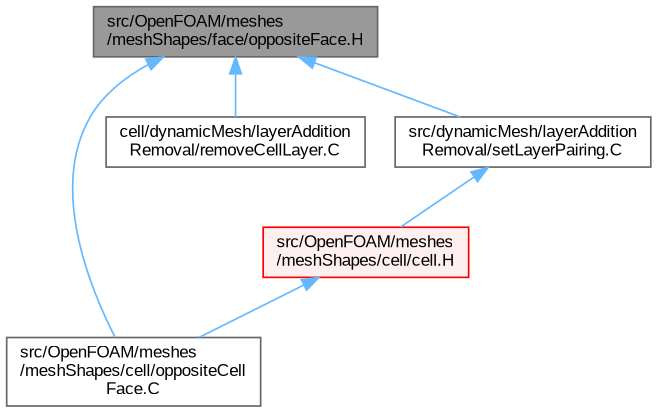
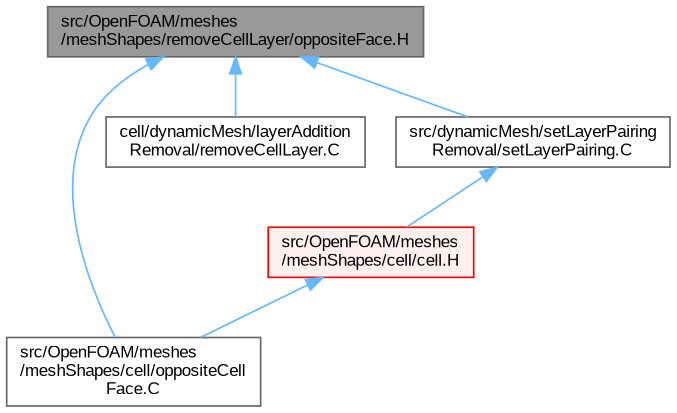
(236, 32) -> (236, 32)
(523, 142) -> (533, 142)
